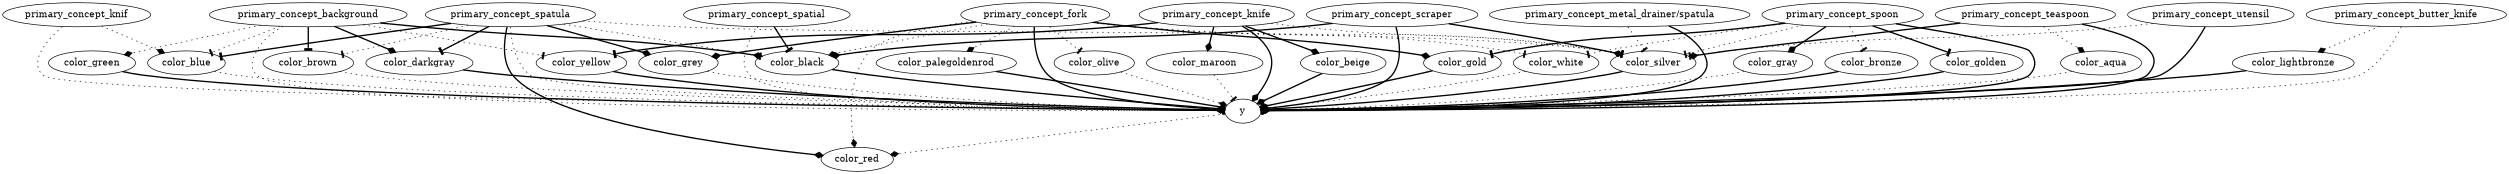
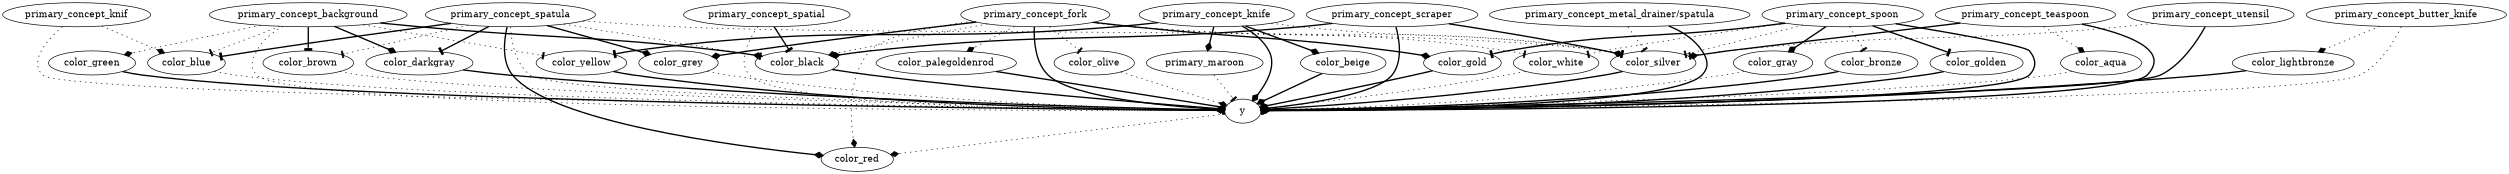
(1205, 63) -> (1205, 63)
